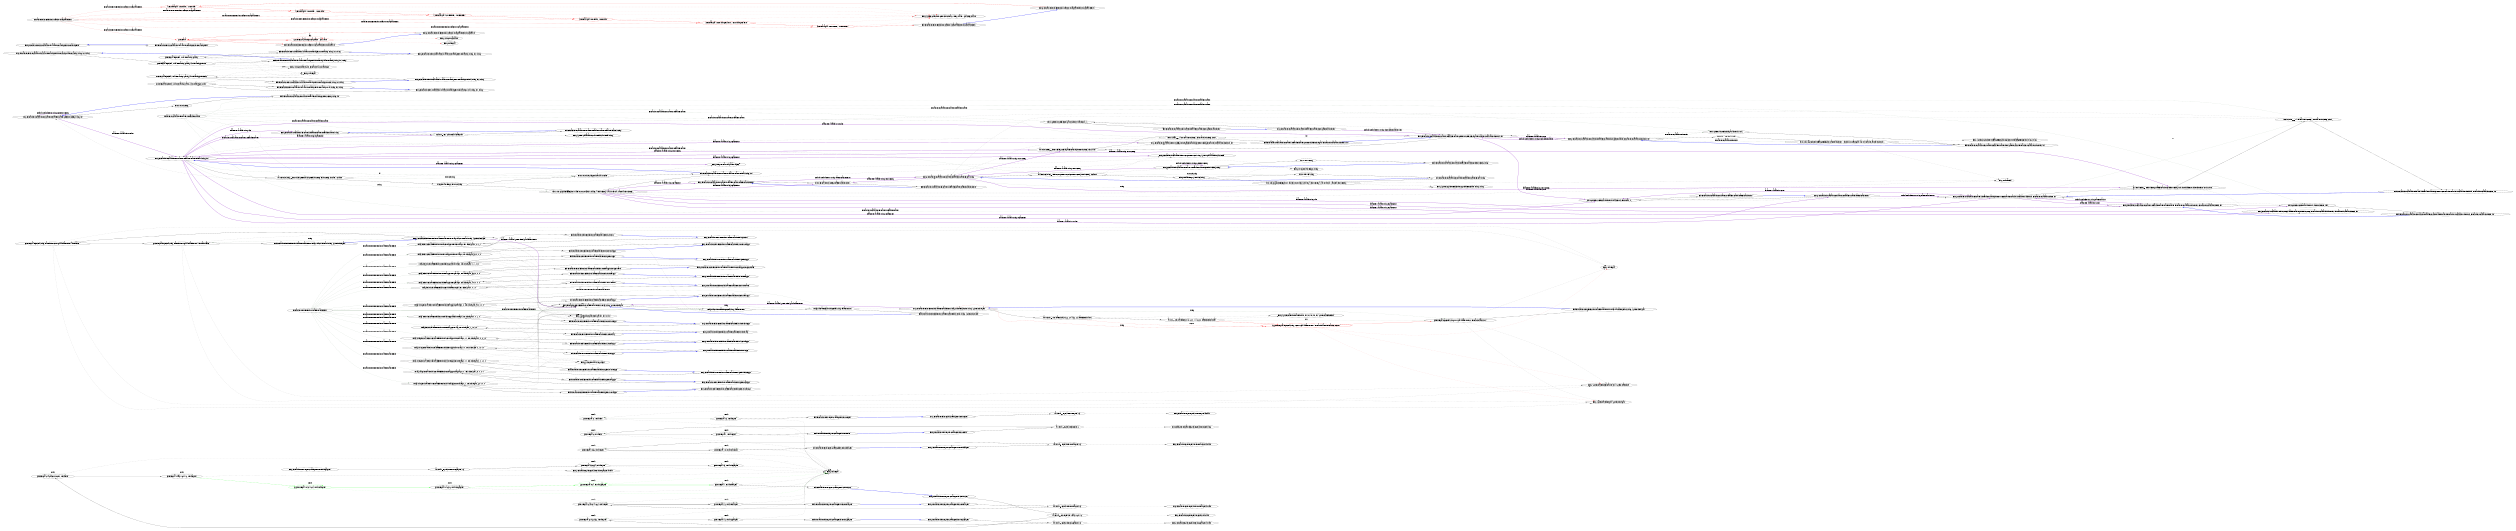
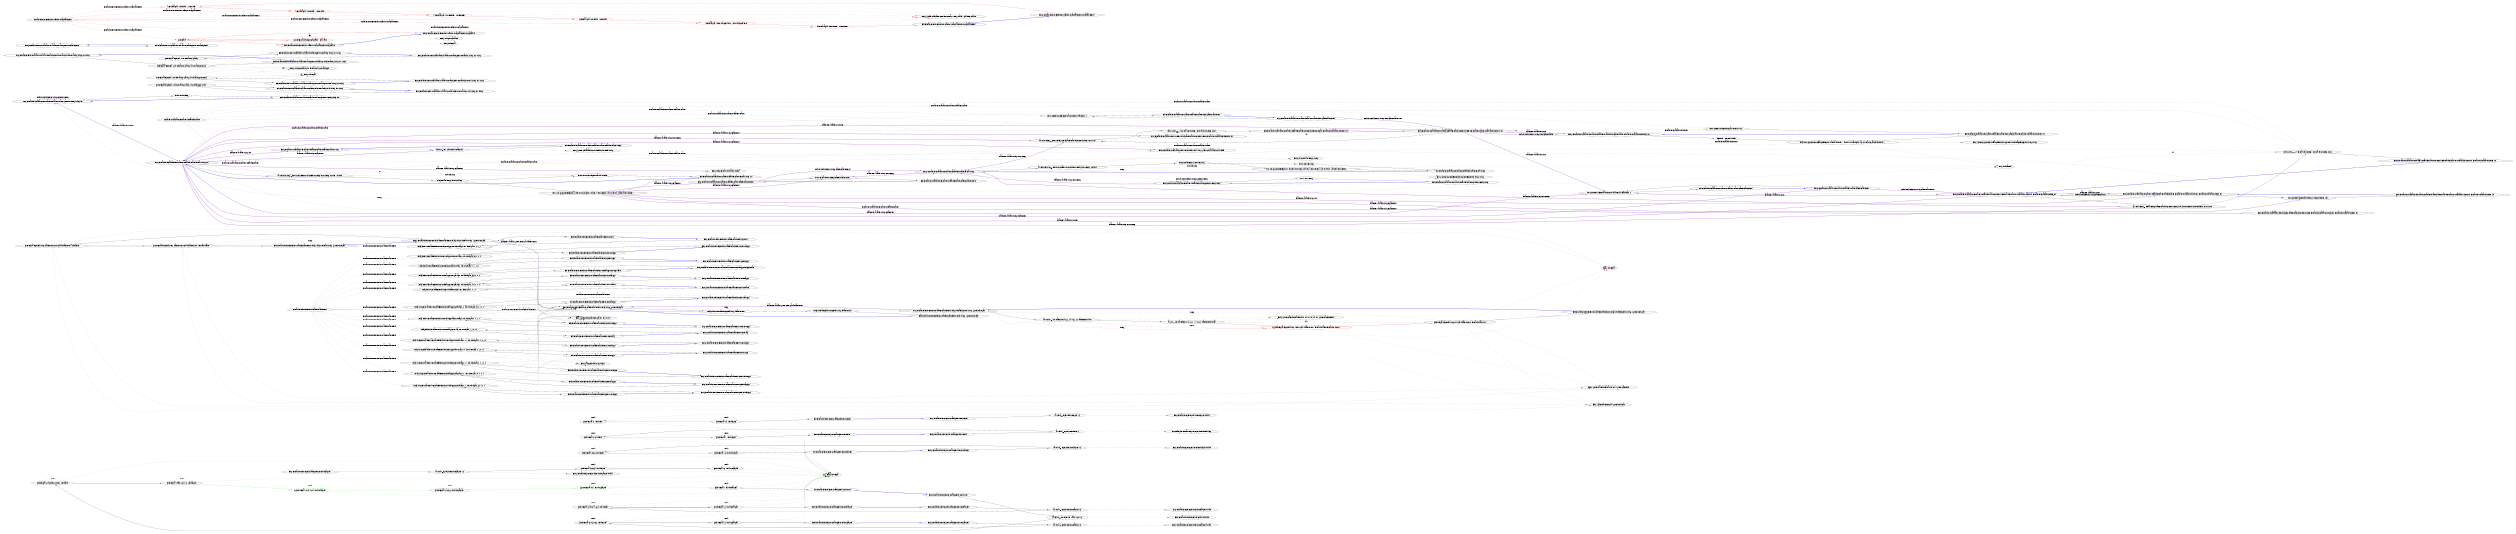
none -> (496, 163)
